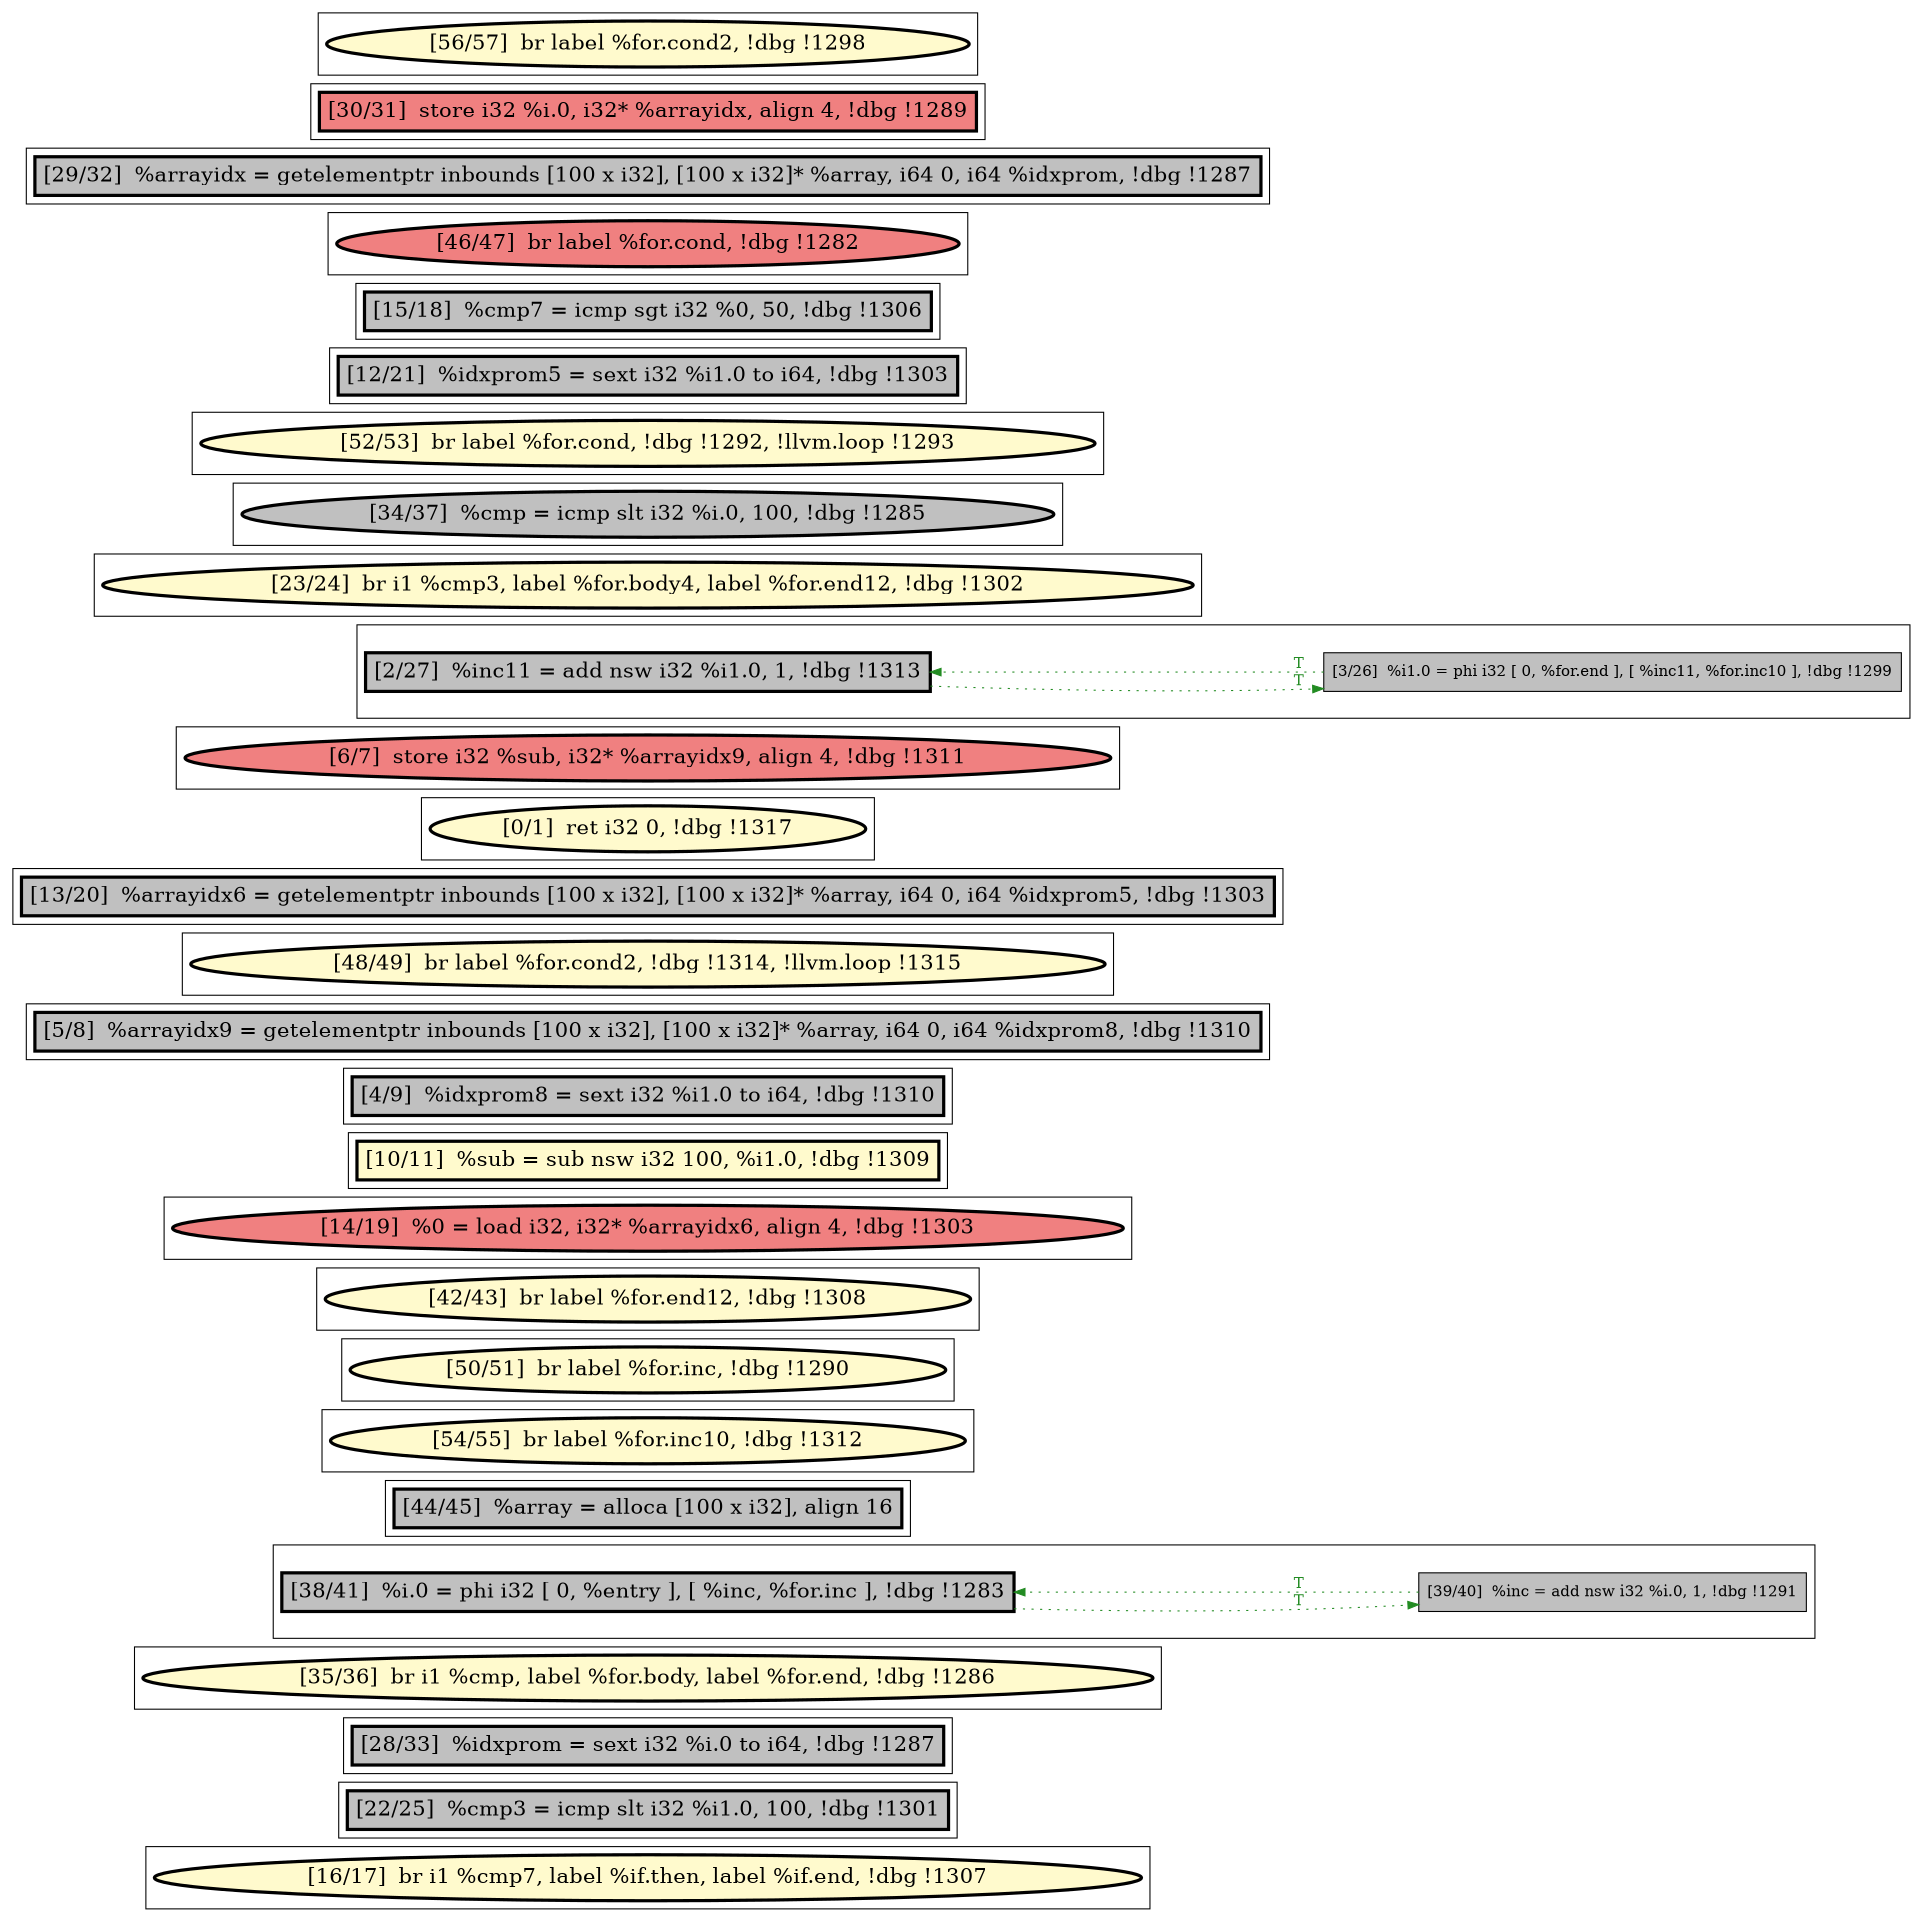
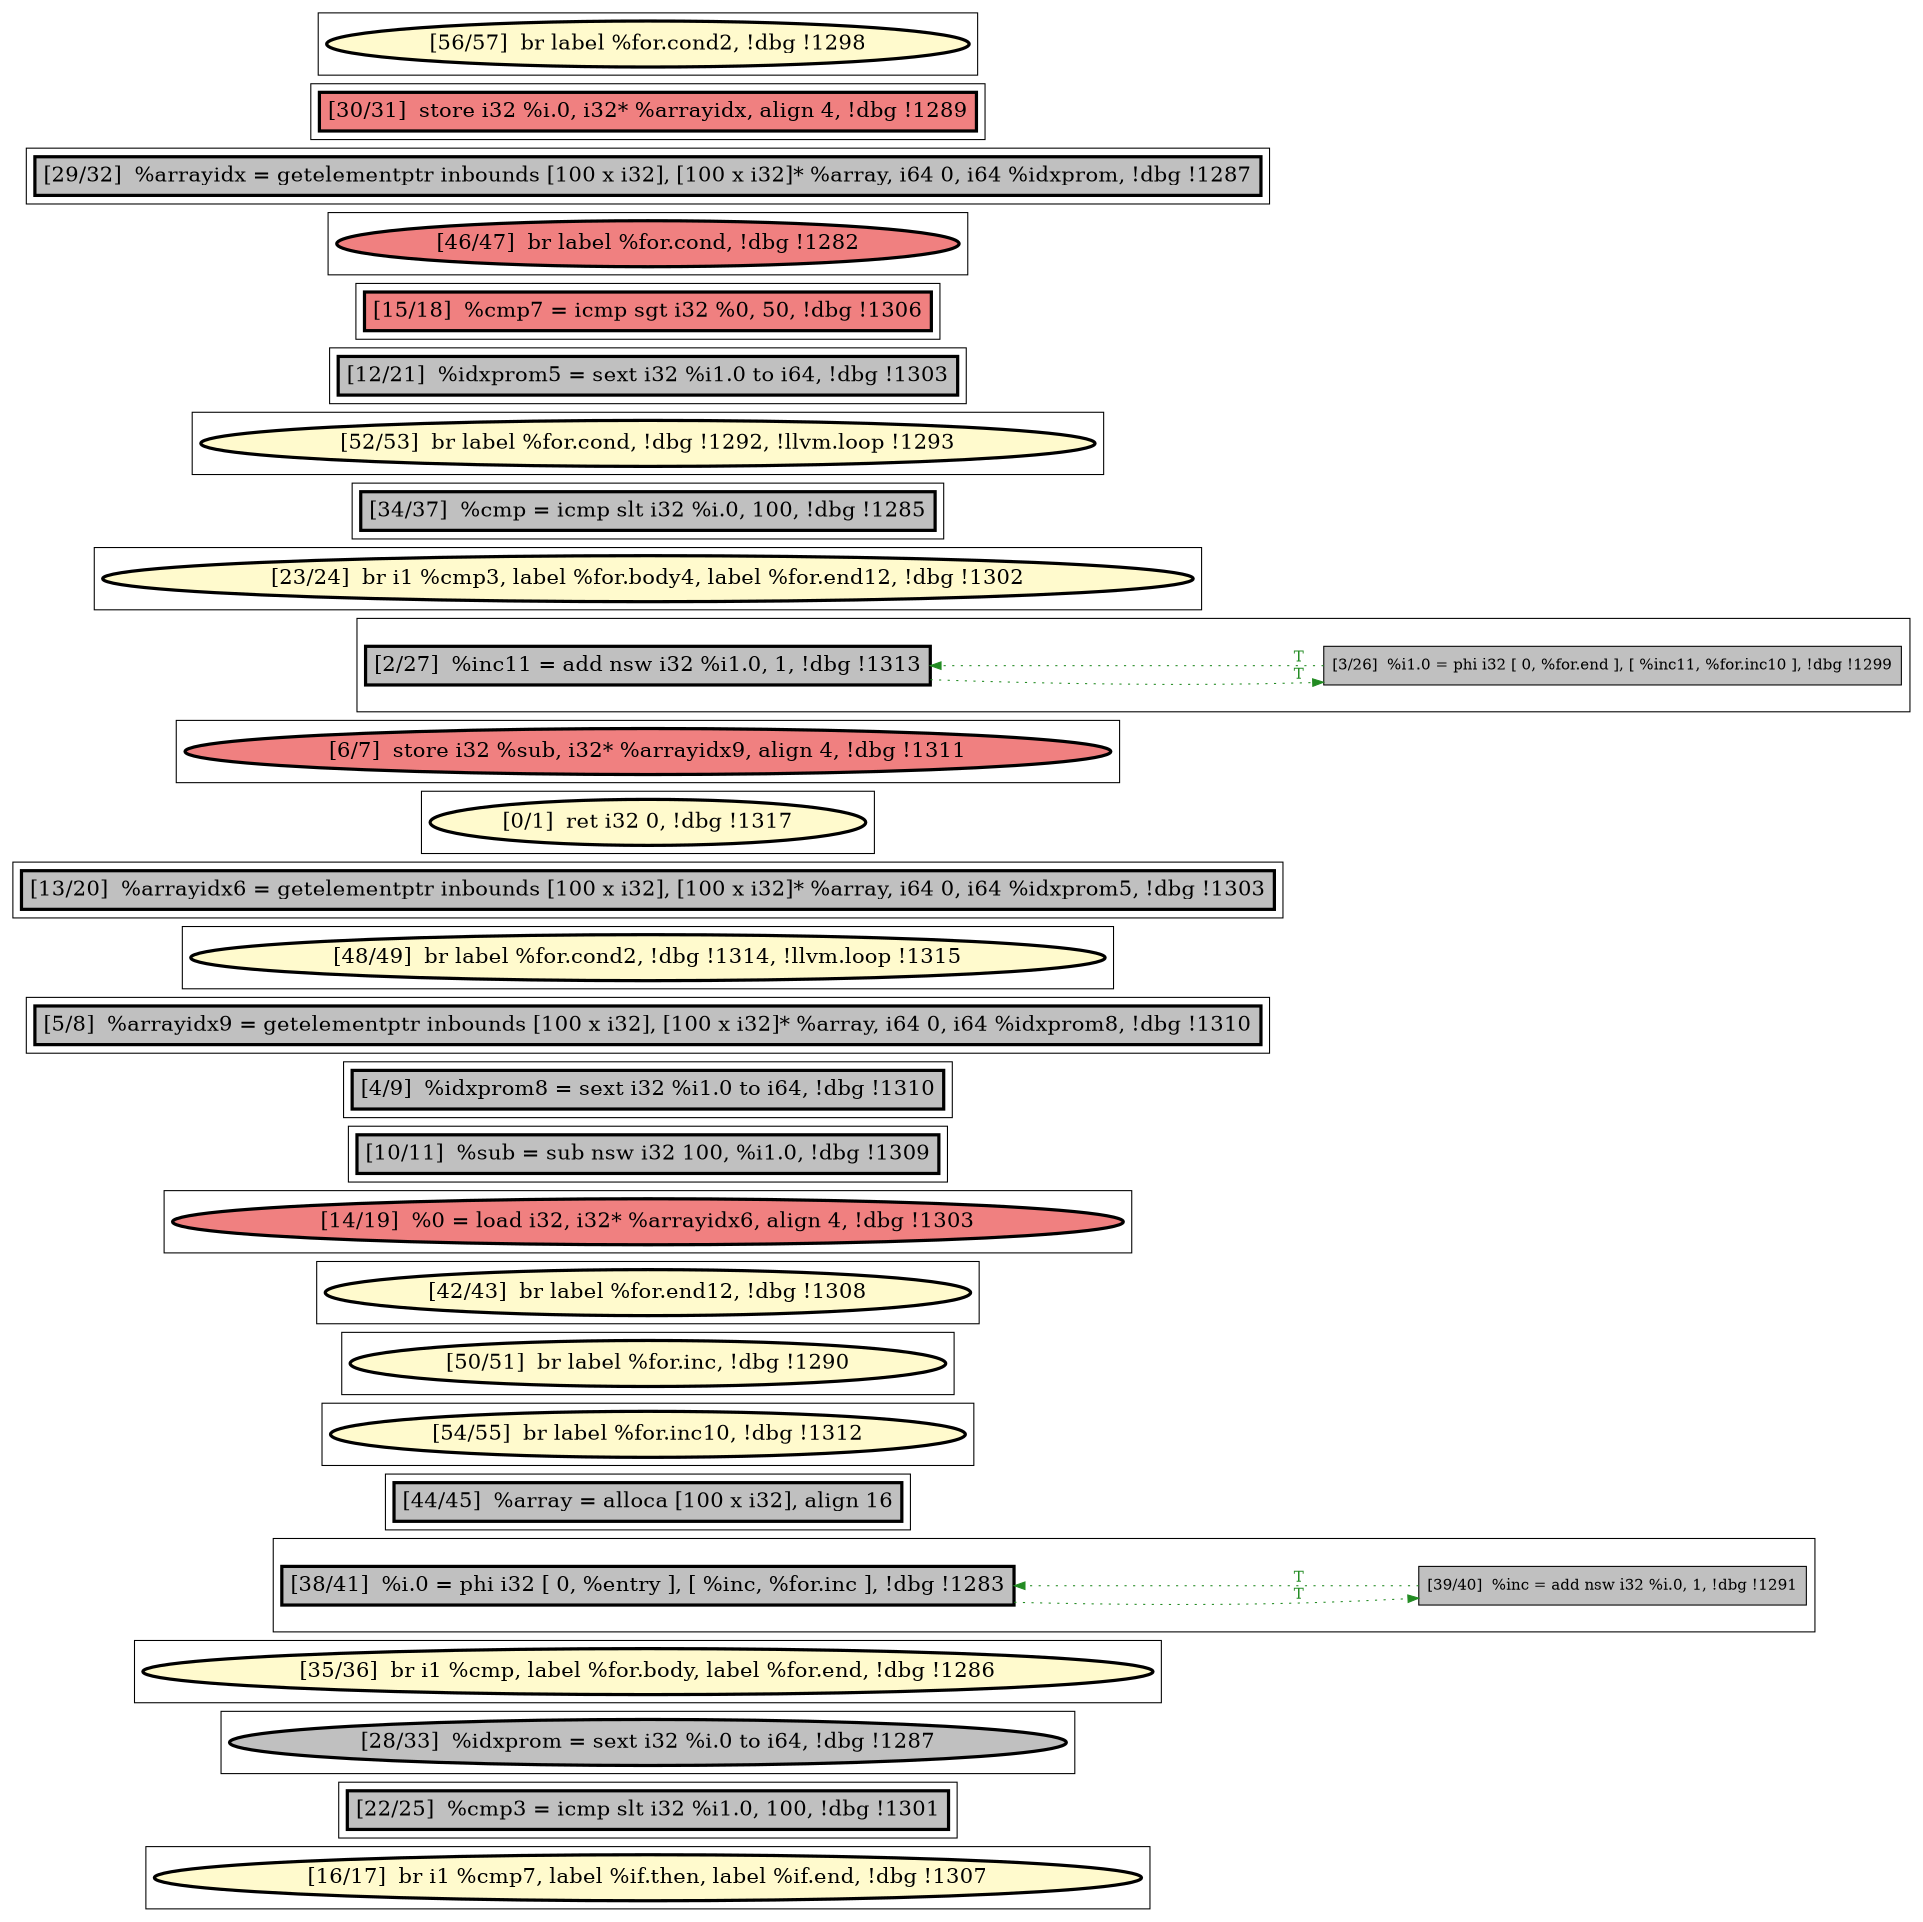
(648, 311) -> (648, 311)
(648, 514) -> (648, 511)
(648, 1161) -> (648, 1154)
(648, 1746) -> (648, 1742)
